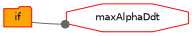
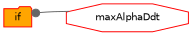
(47, 24) -> (54, 12)
